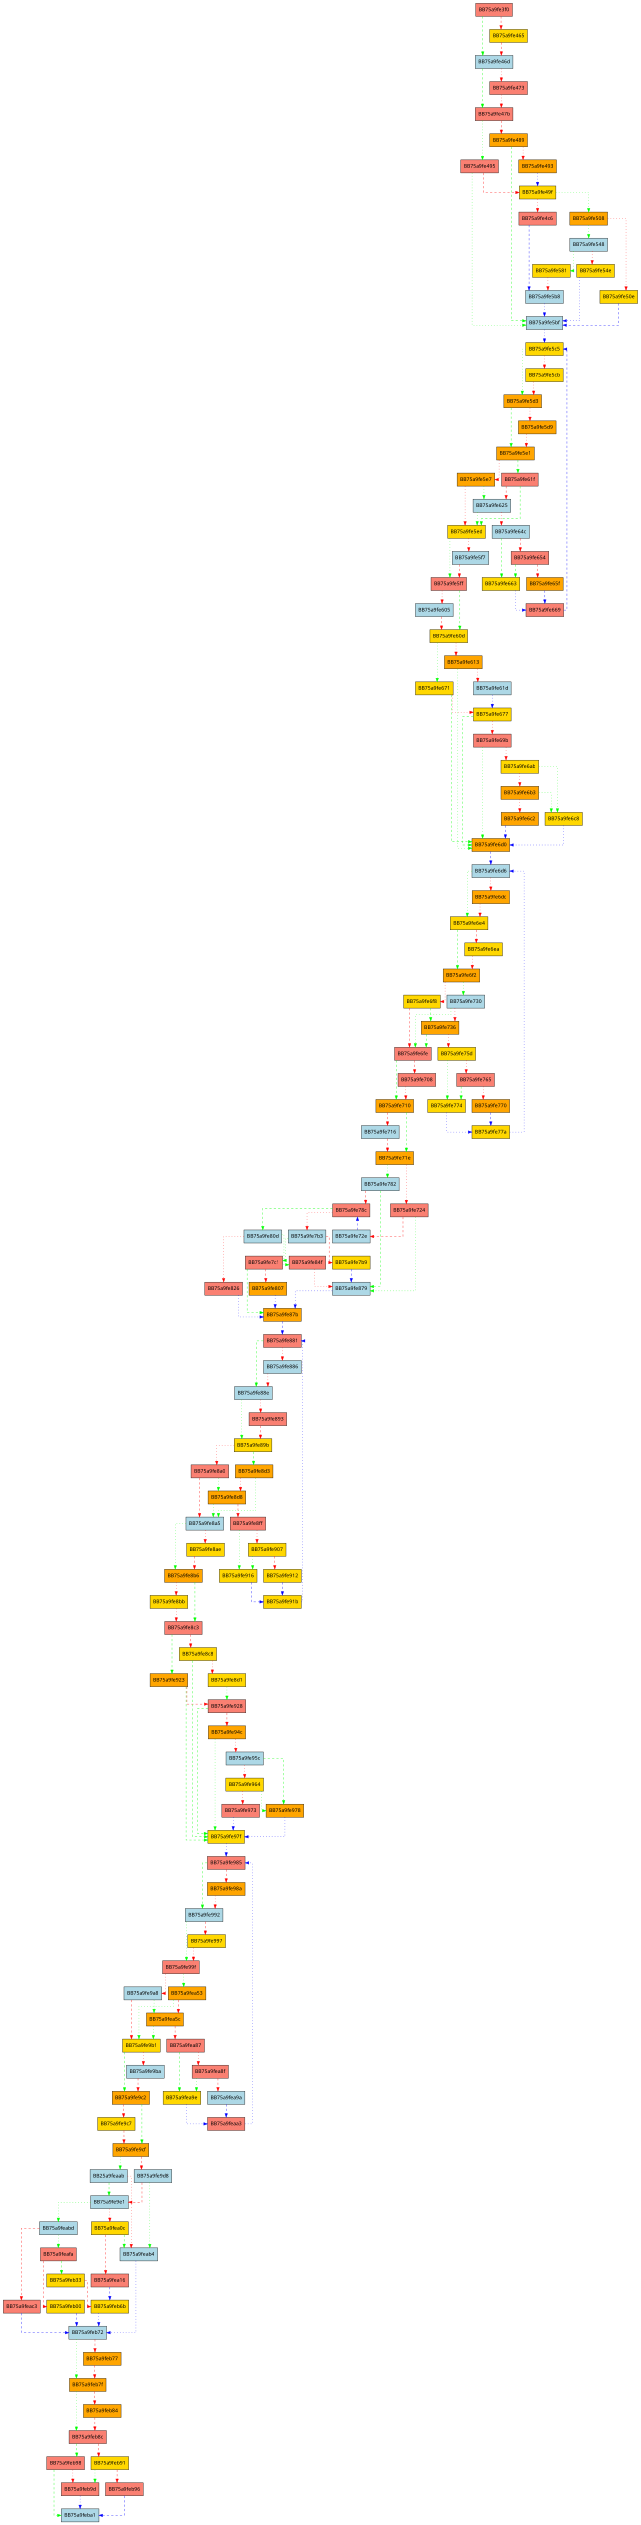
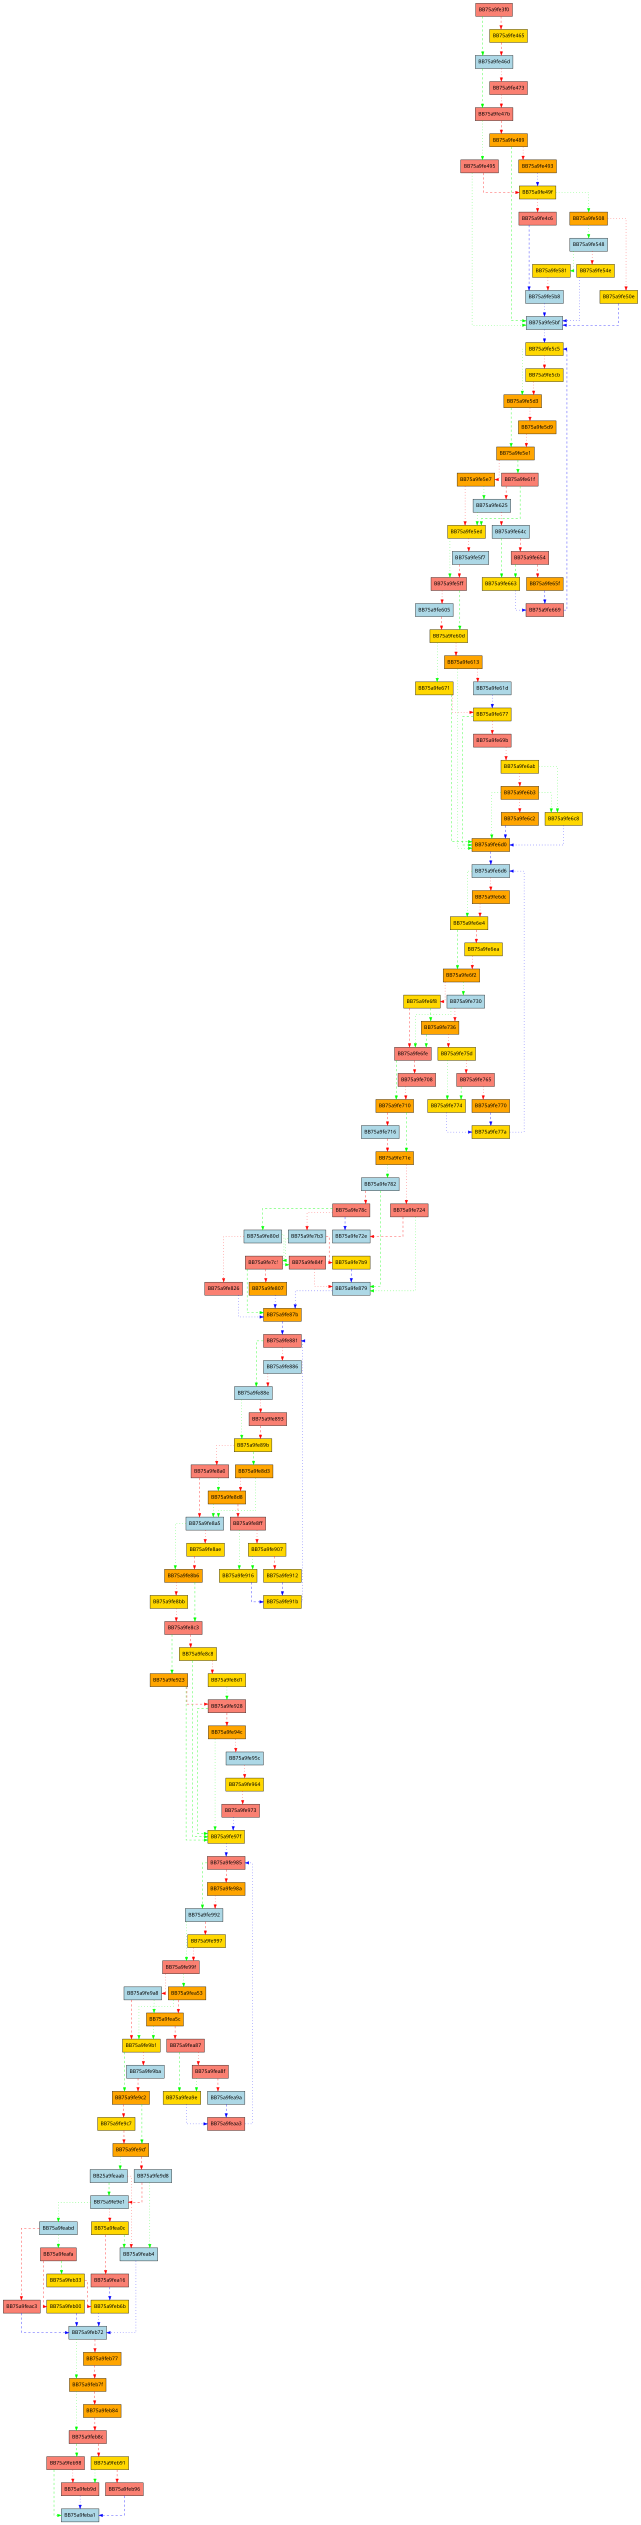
(483, 791) -> (492, 809)
(357, 1225) -> (345, 1222)
(285, 1811) -> none
